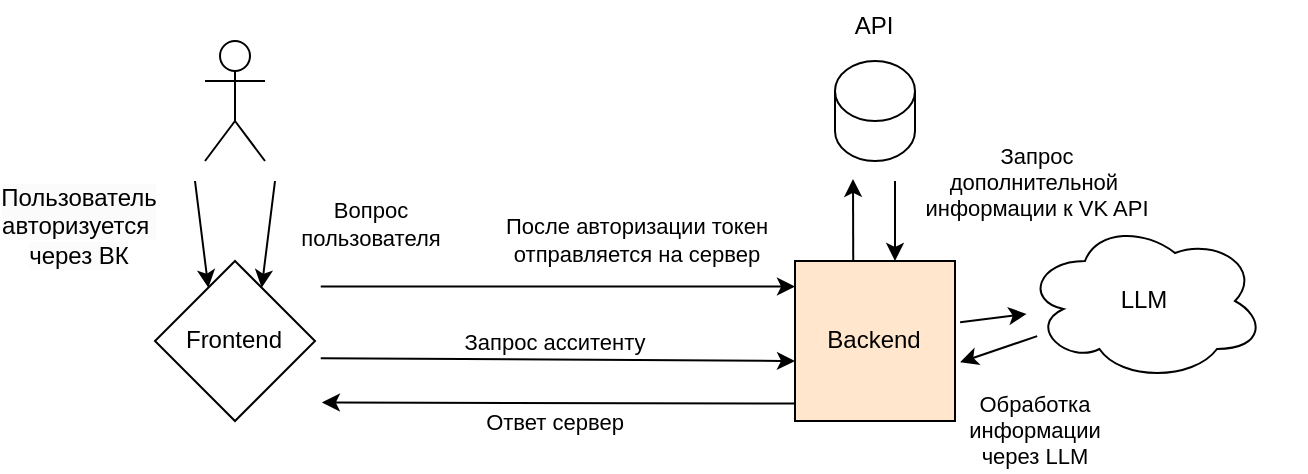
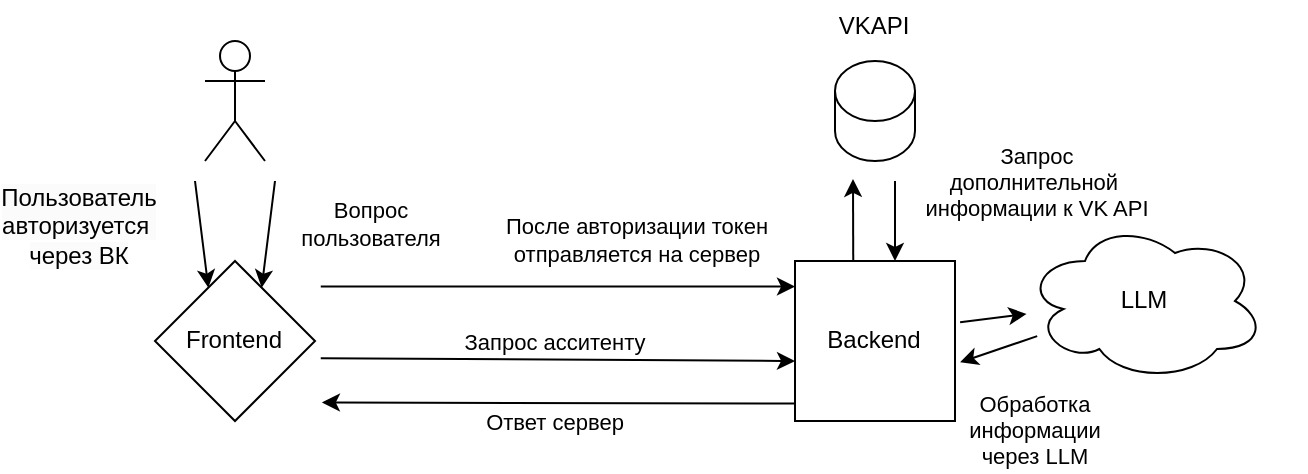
(875, 25) -> (875, 10)
(875, 341) -> (875, 341)
